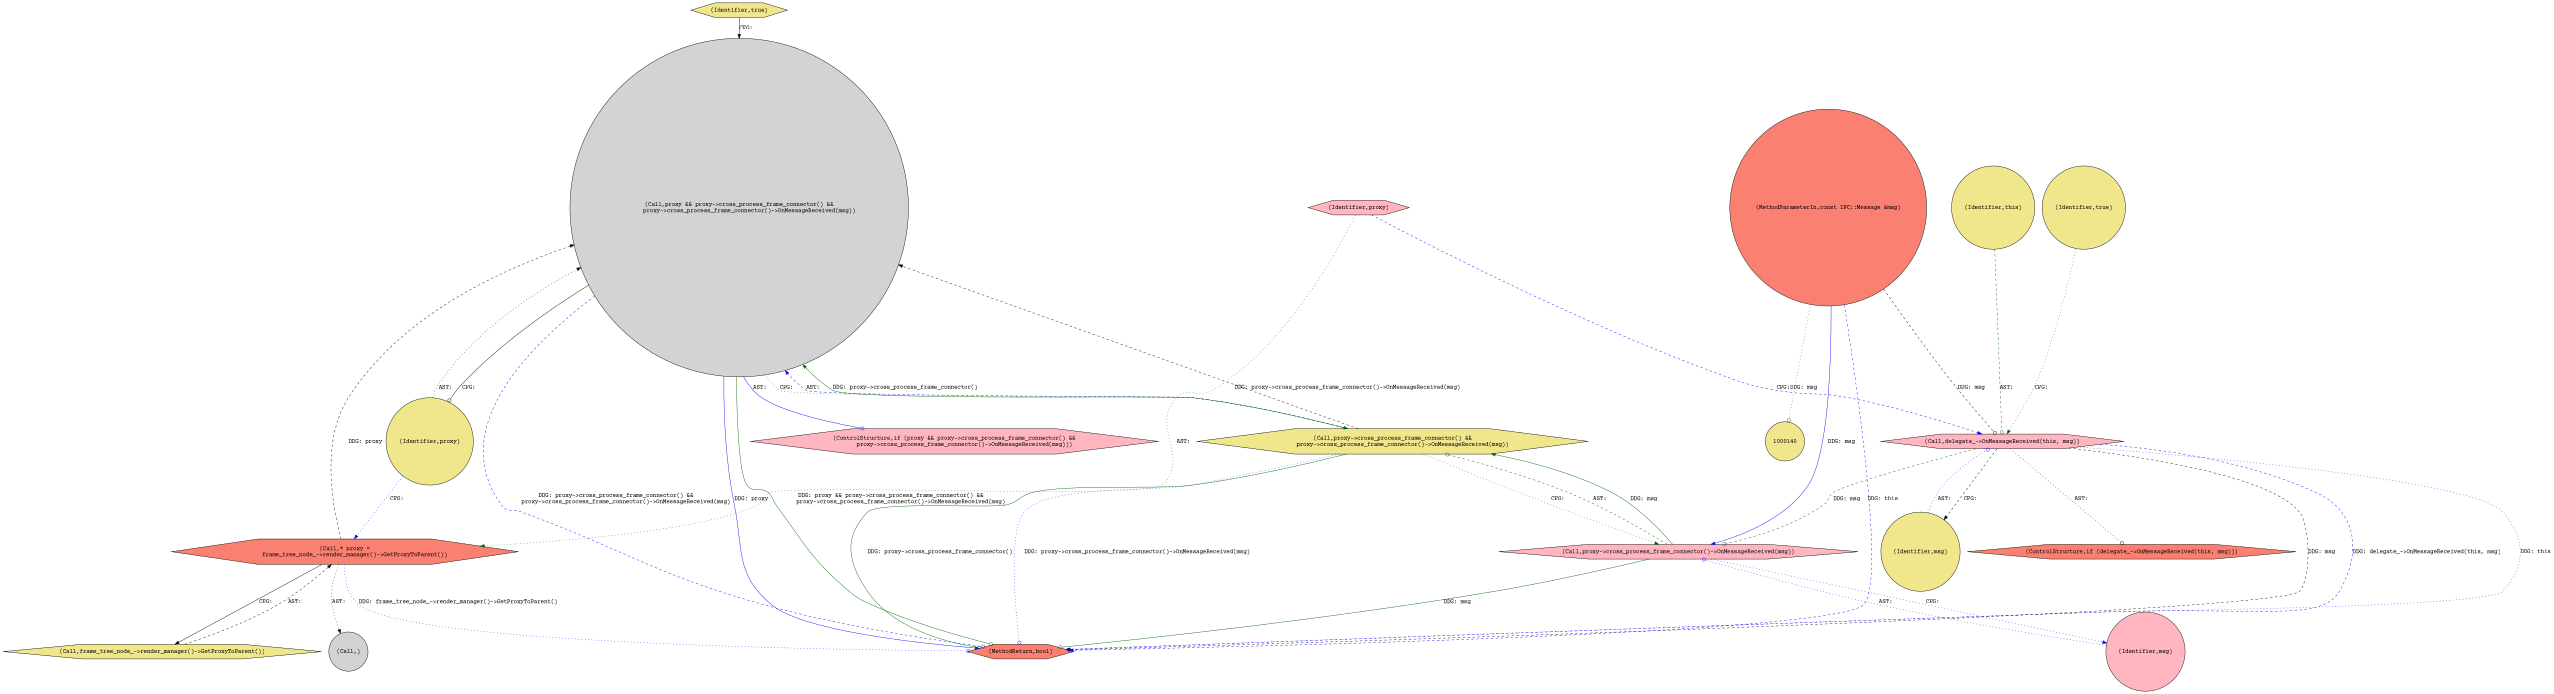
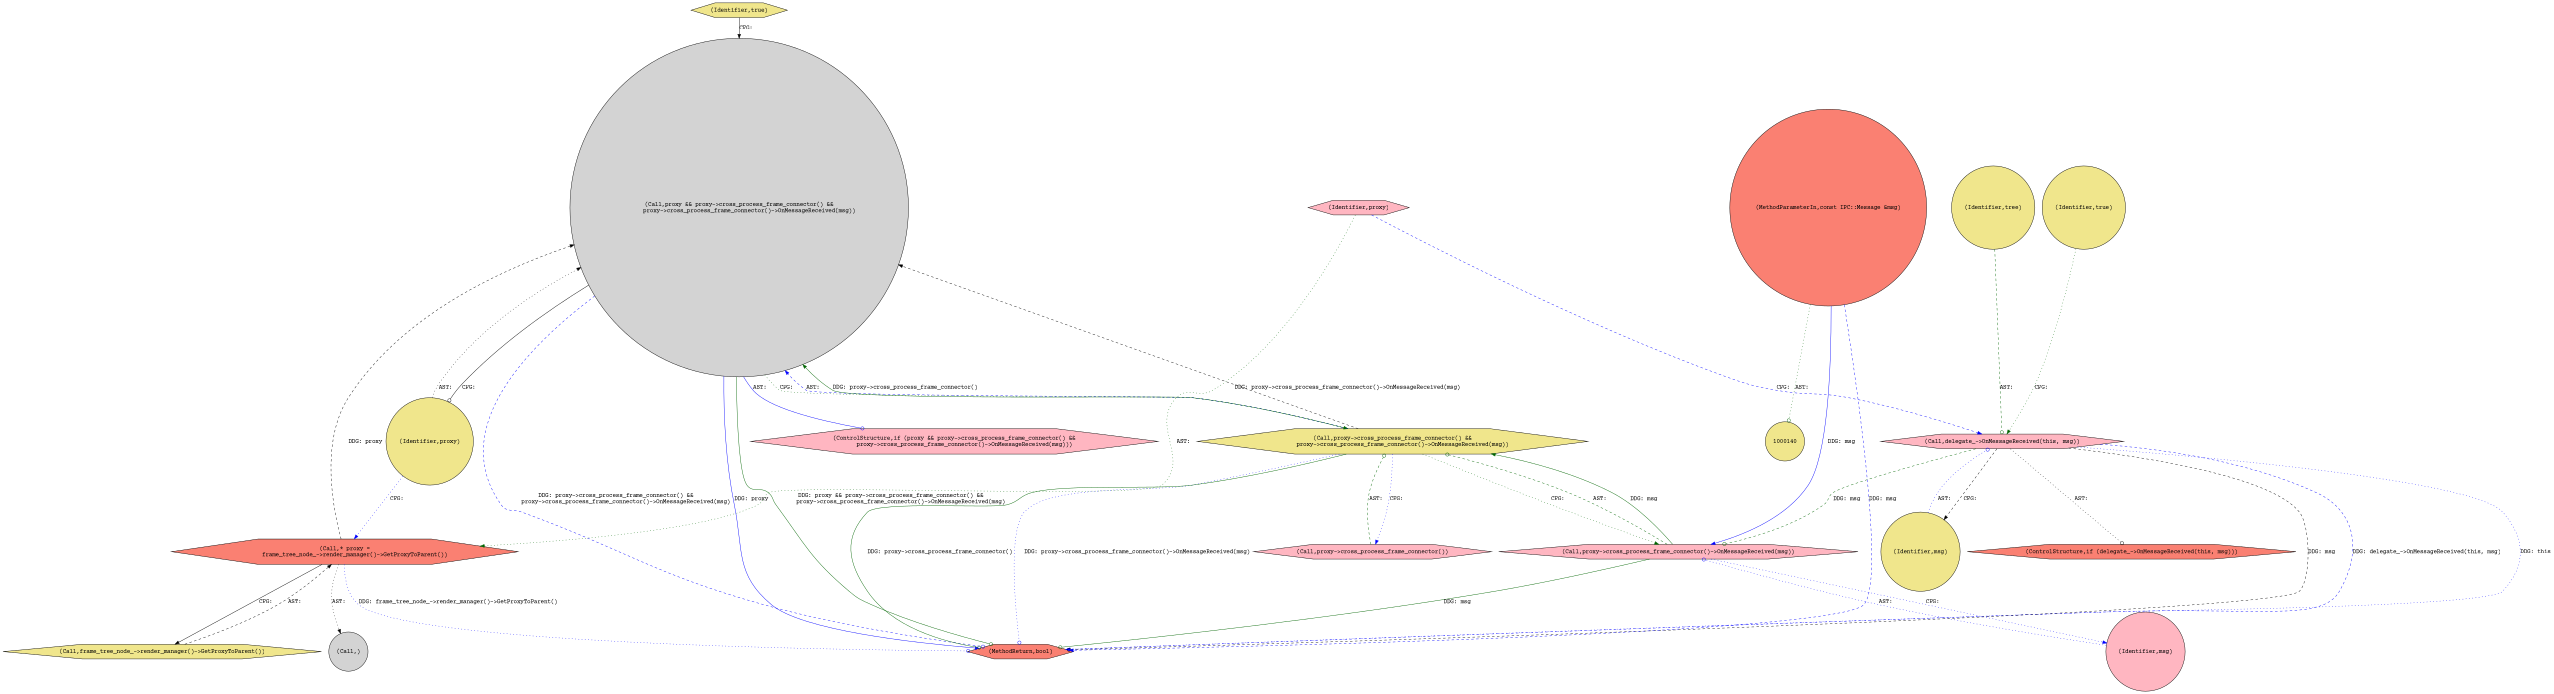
(1993, 208) -> (1993, 208)
(1937, 362) -> none
(1804, 387) -> (1804, 387)
(1883, 499) -> (1883, 499)
none -> (1373, 552)
